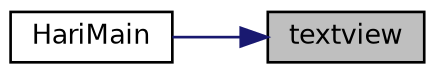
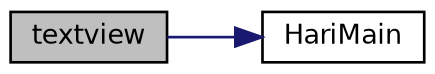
(206, 37) -> (201, 37)
